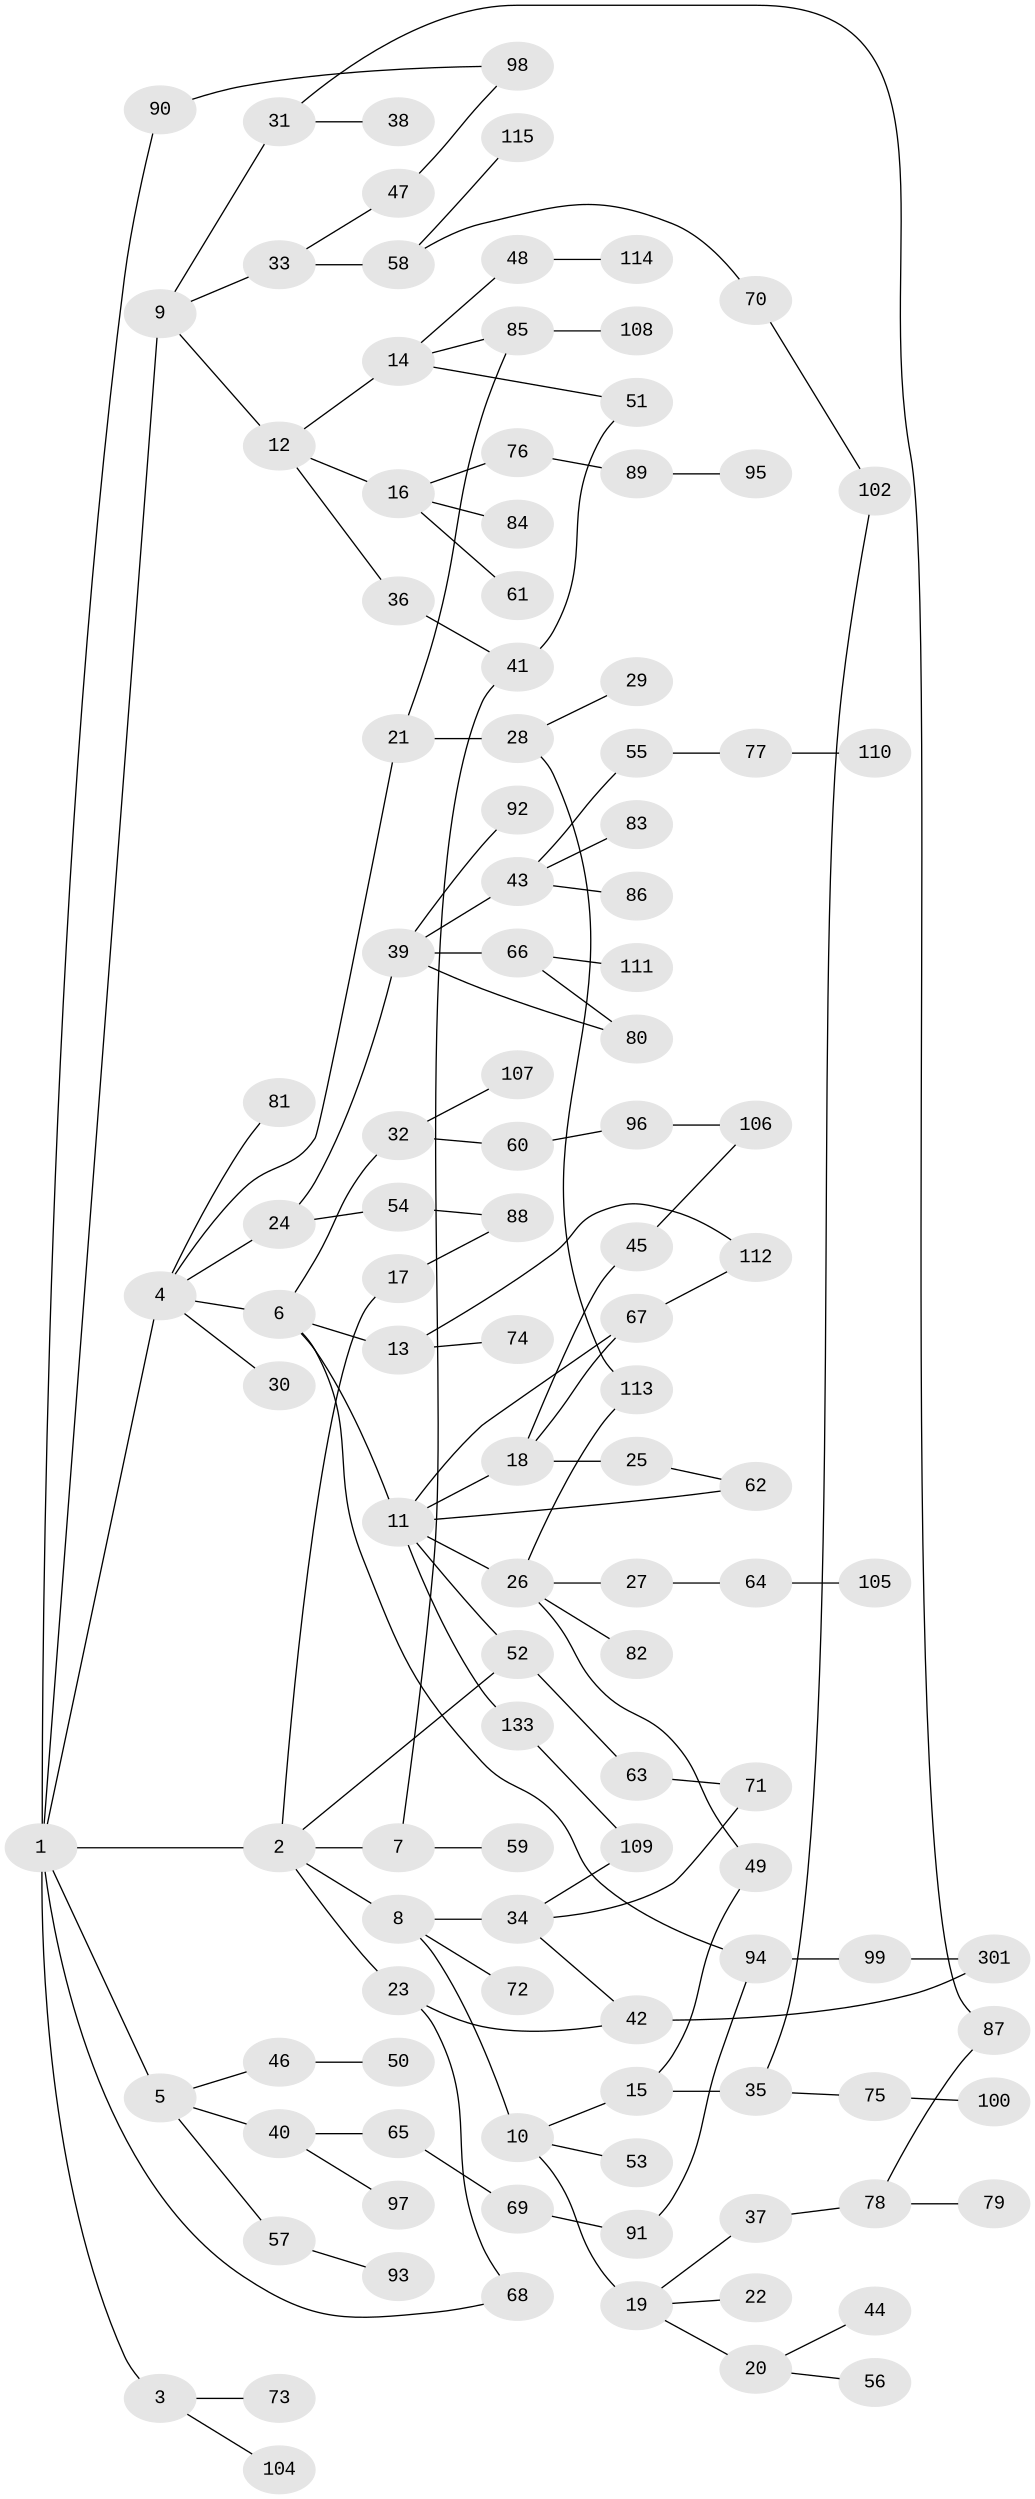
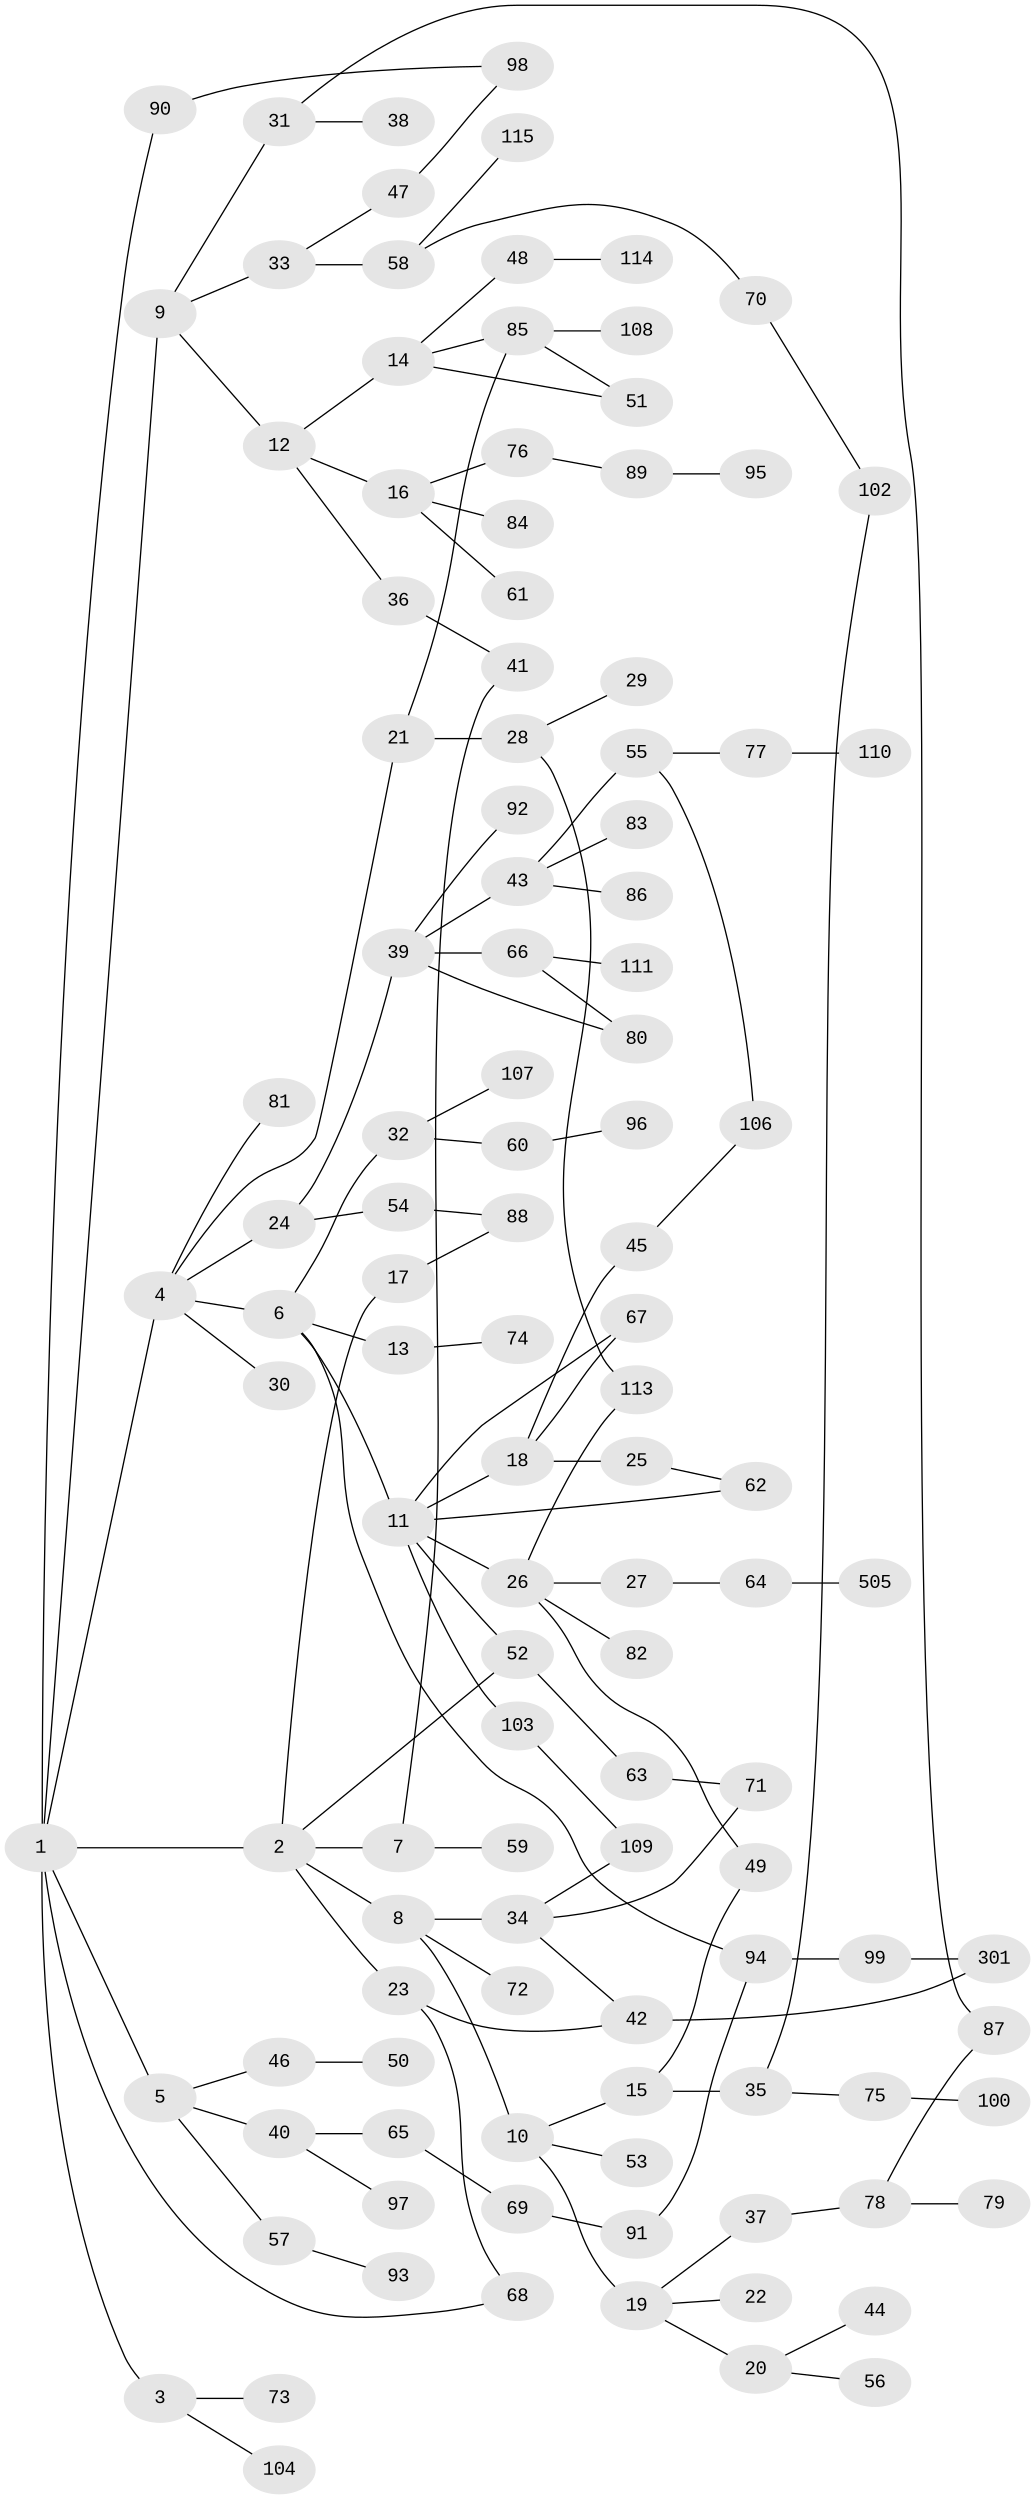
(577, 535) -> (577, 367)
(696, 1125) -> (725, 930)
(756, 1257) -> none
(875, 1583) -> (875, 1583)
(518, 1726) -> (518, 1726)
